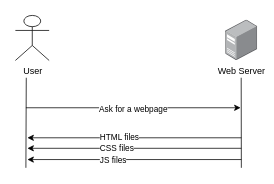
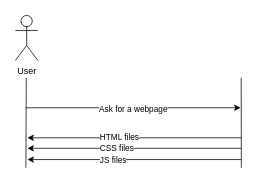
(32, 38) -> (27, 38)
(241, 40) -> none
